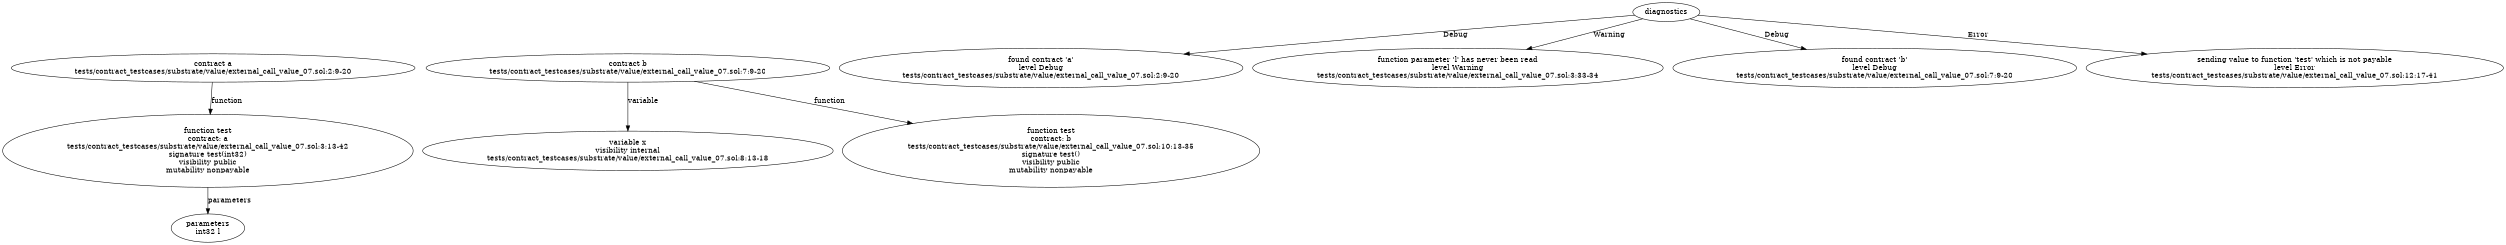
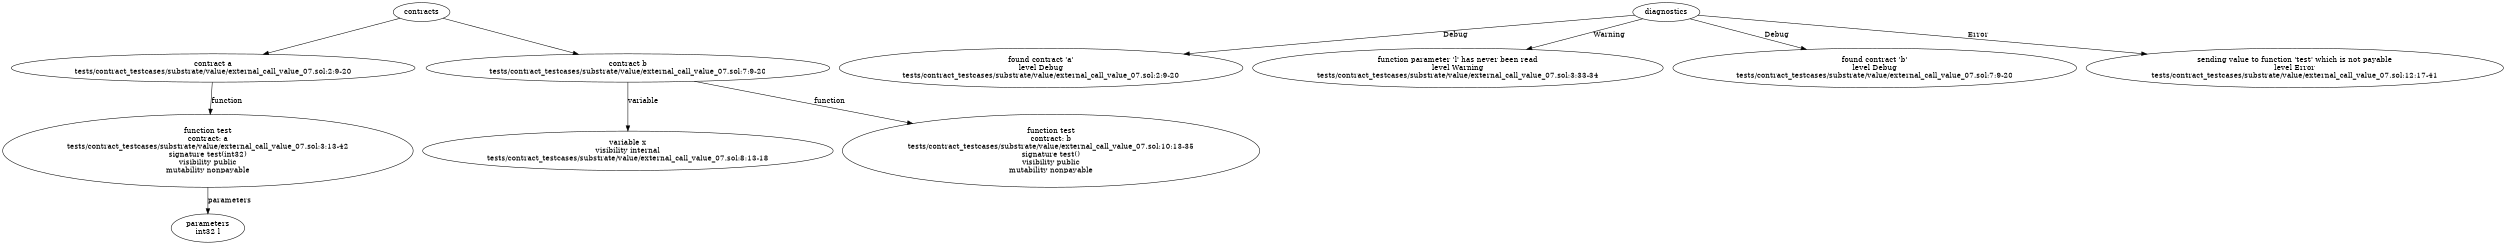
none -> (422, 12)
